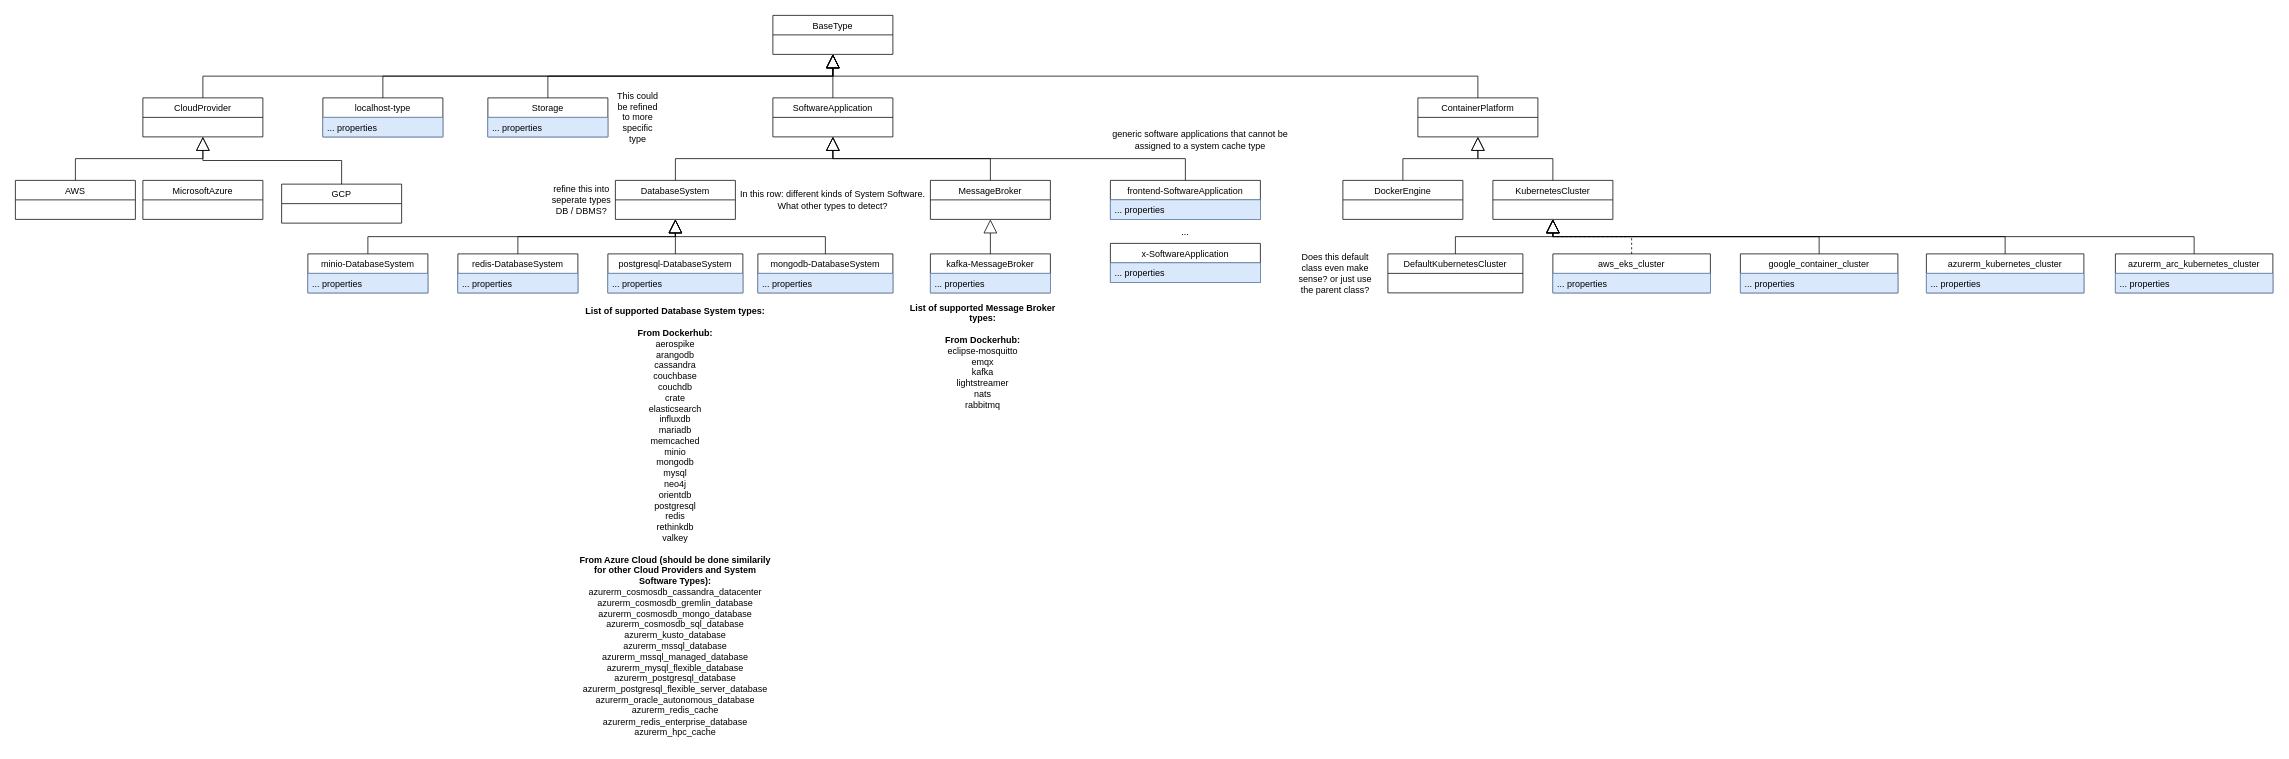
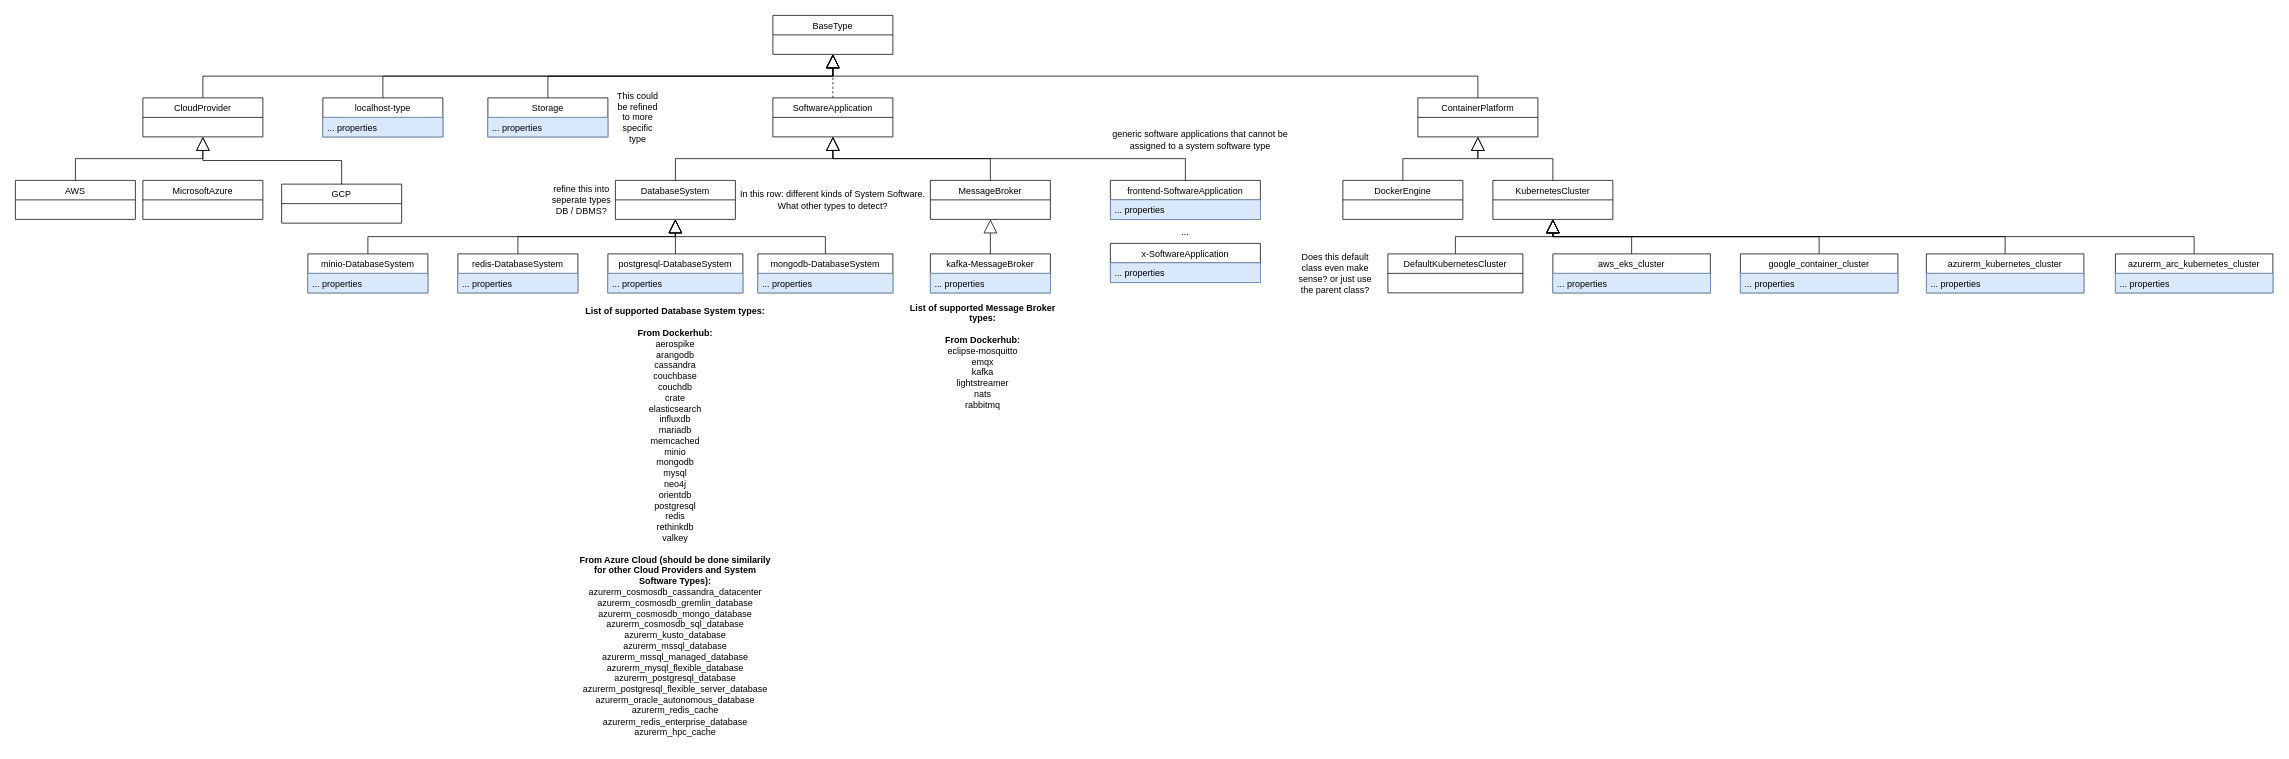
(833, 87) -> (833, 87)
(1200, 140) -> (1200, 140)
(1632, 245) -> (1632, 245)
